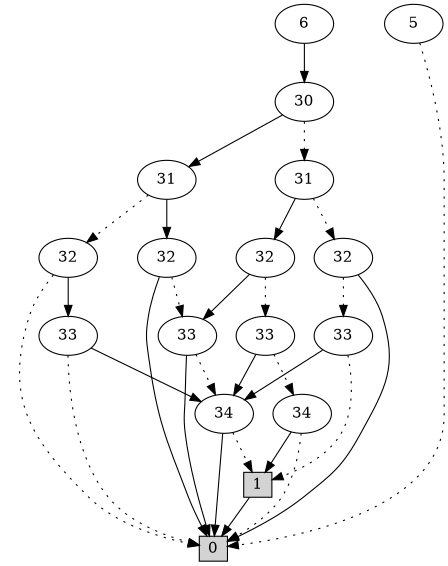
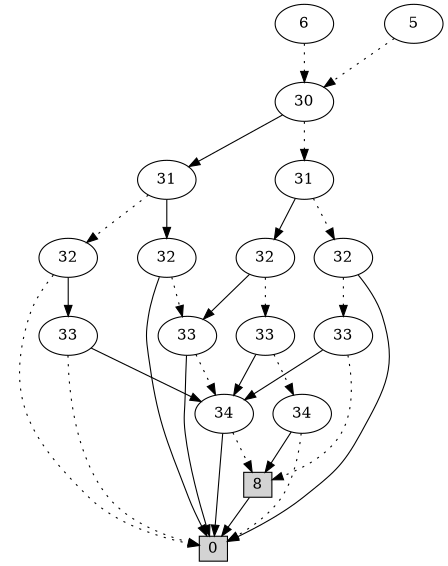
(304, 58) -> (304, 58)
(444, 359) -> (364, 60)
(258, 485) -> (258, 485)
